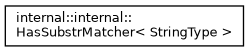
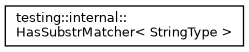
(124, 26) -> (124, 26)
